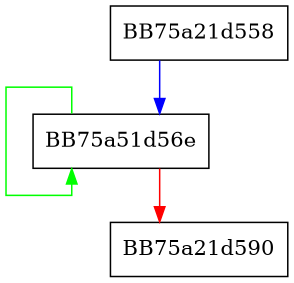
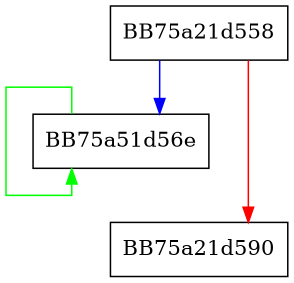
(160, 188) -> (248, 134)
